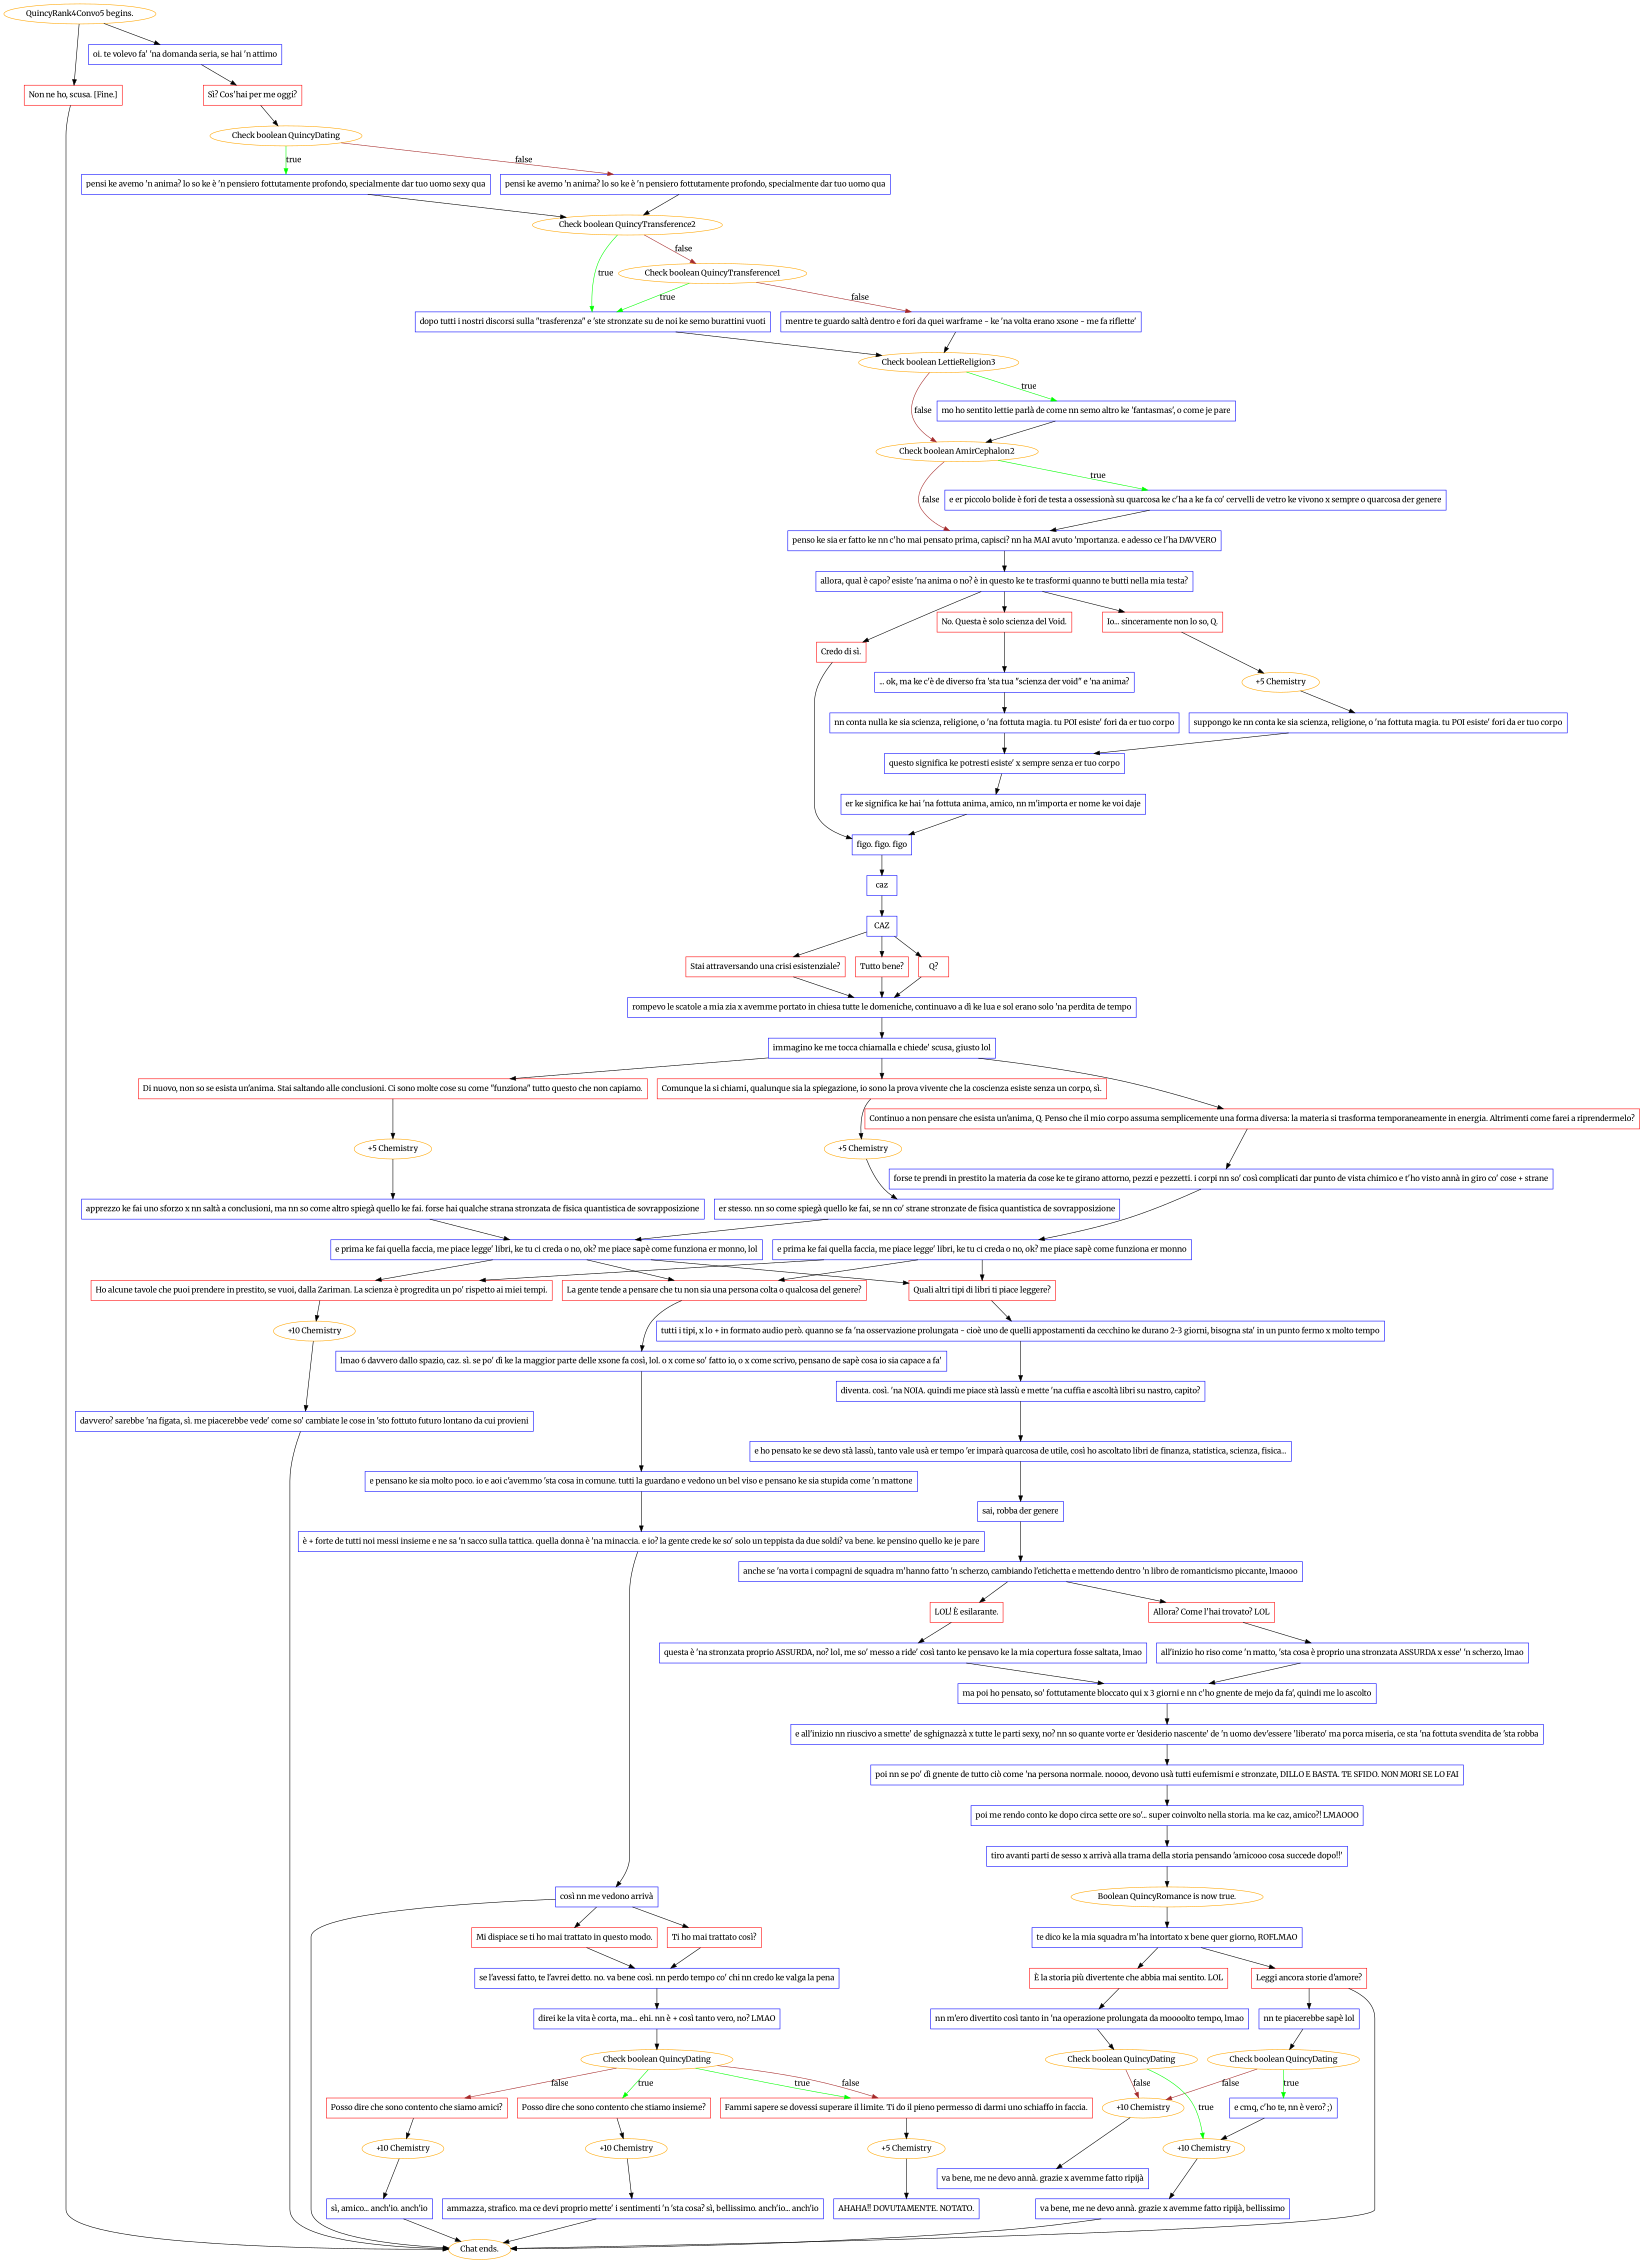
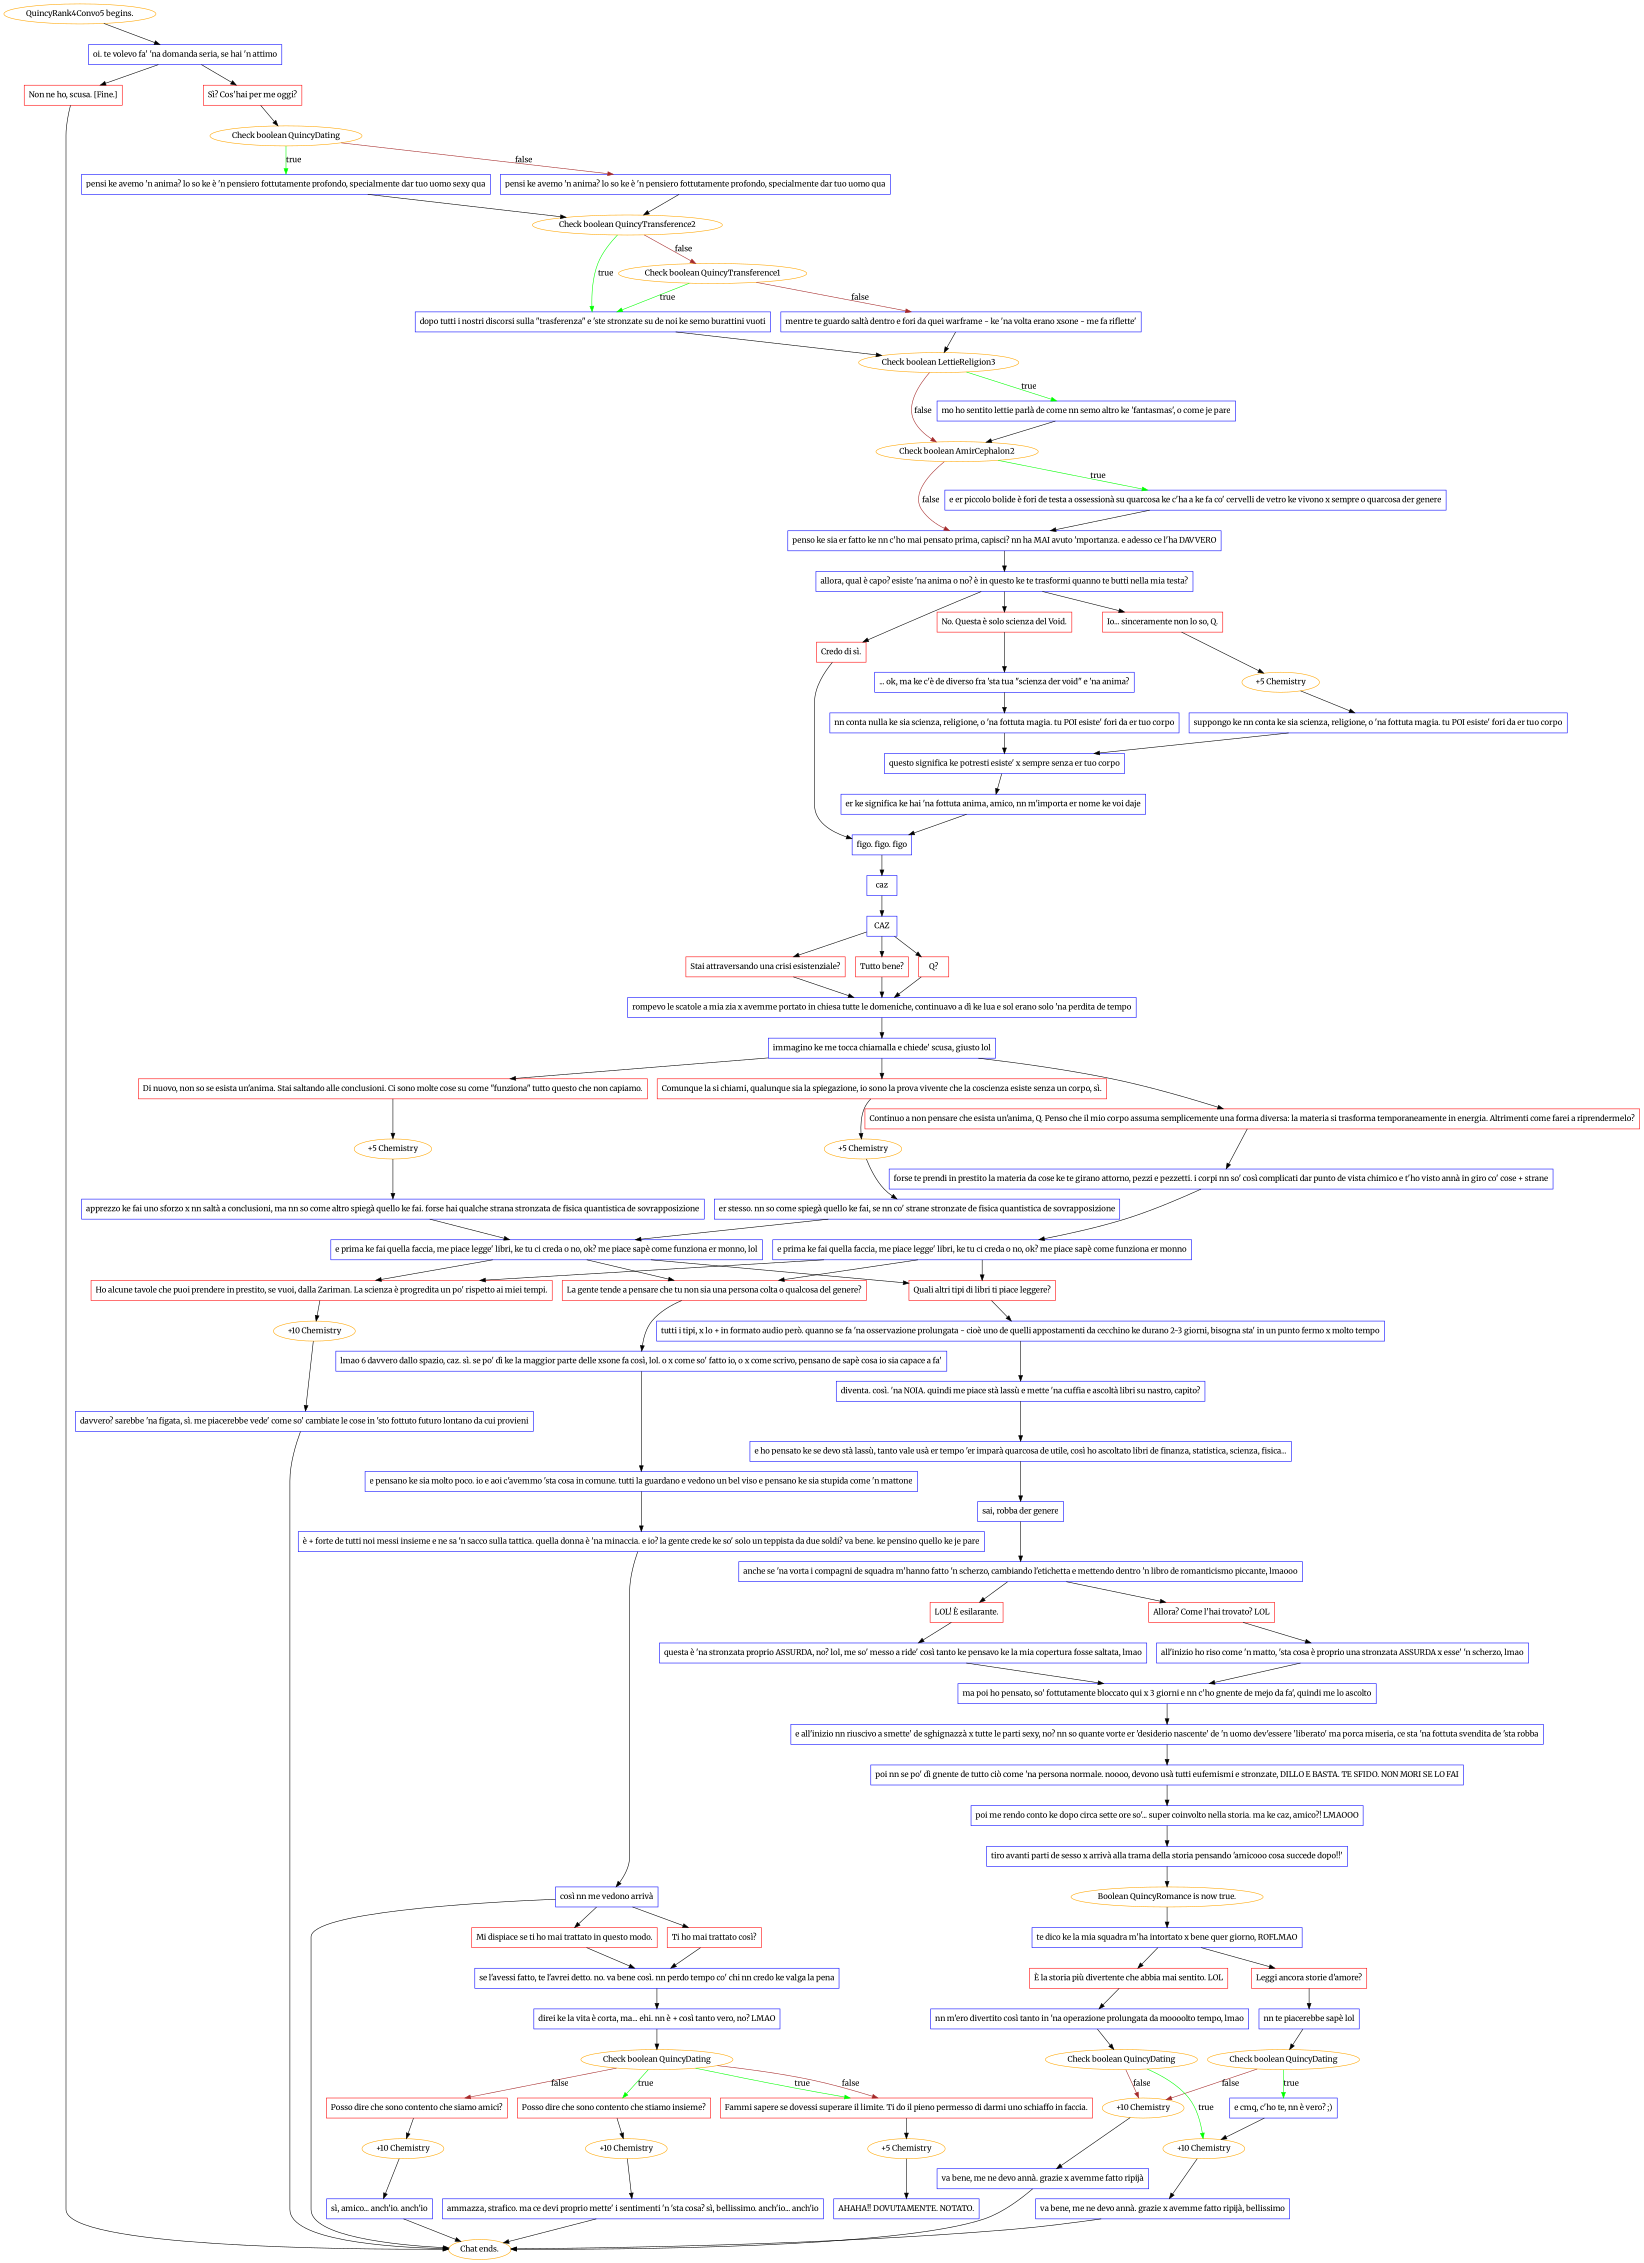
(77, 52) -> (132, 74)
(1063, 2234) -> (911, 2233)
